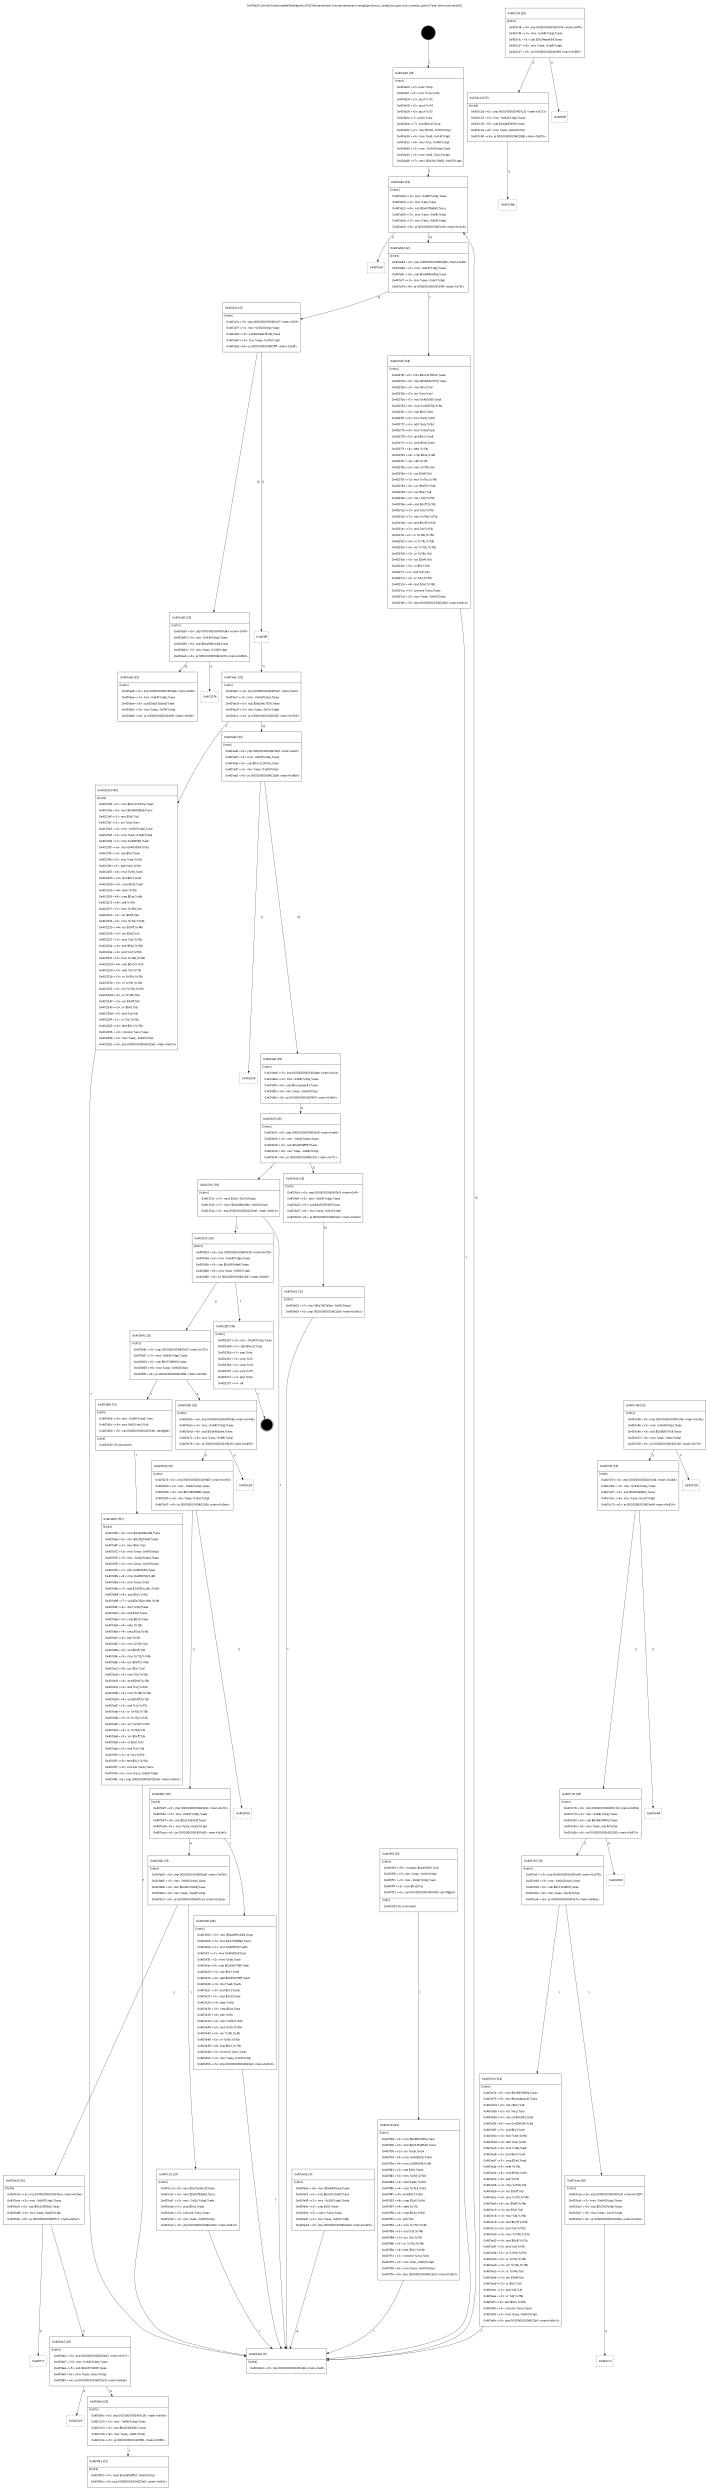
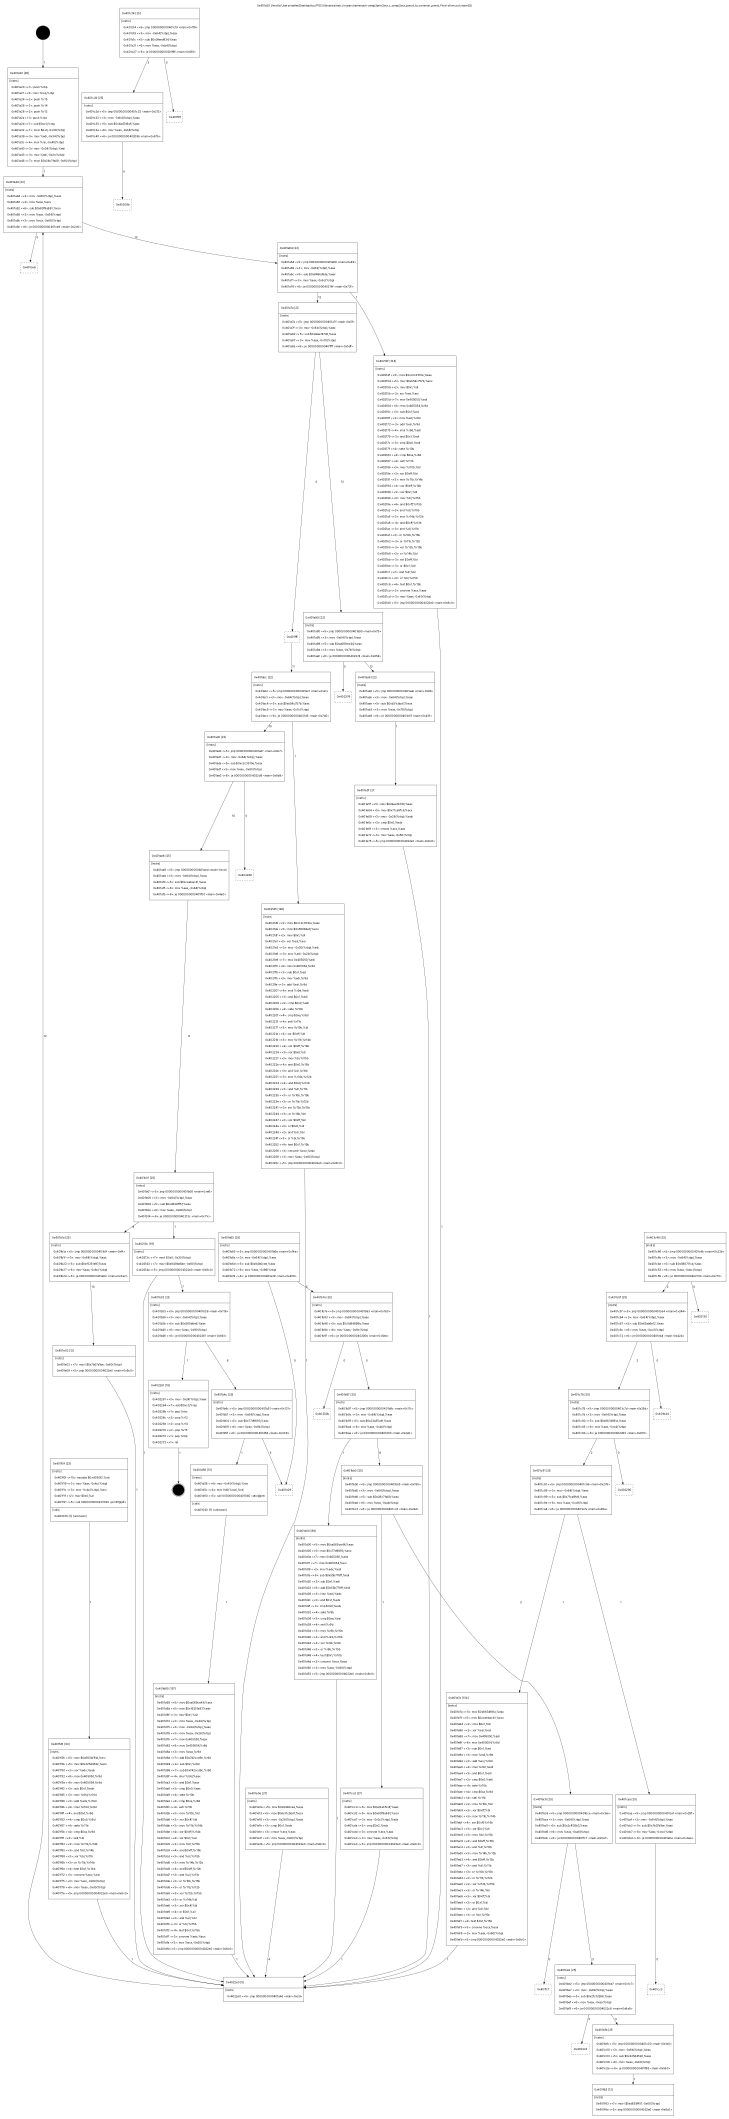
none -> (396, 816)
(193, 1389) -> (272, 1461)
